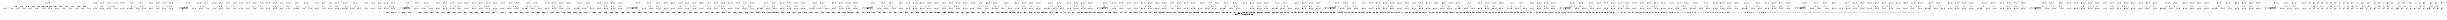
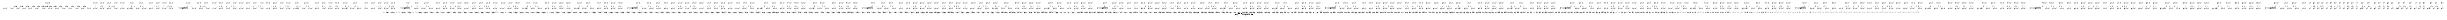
none -> (1245, 8)
